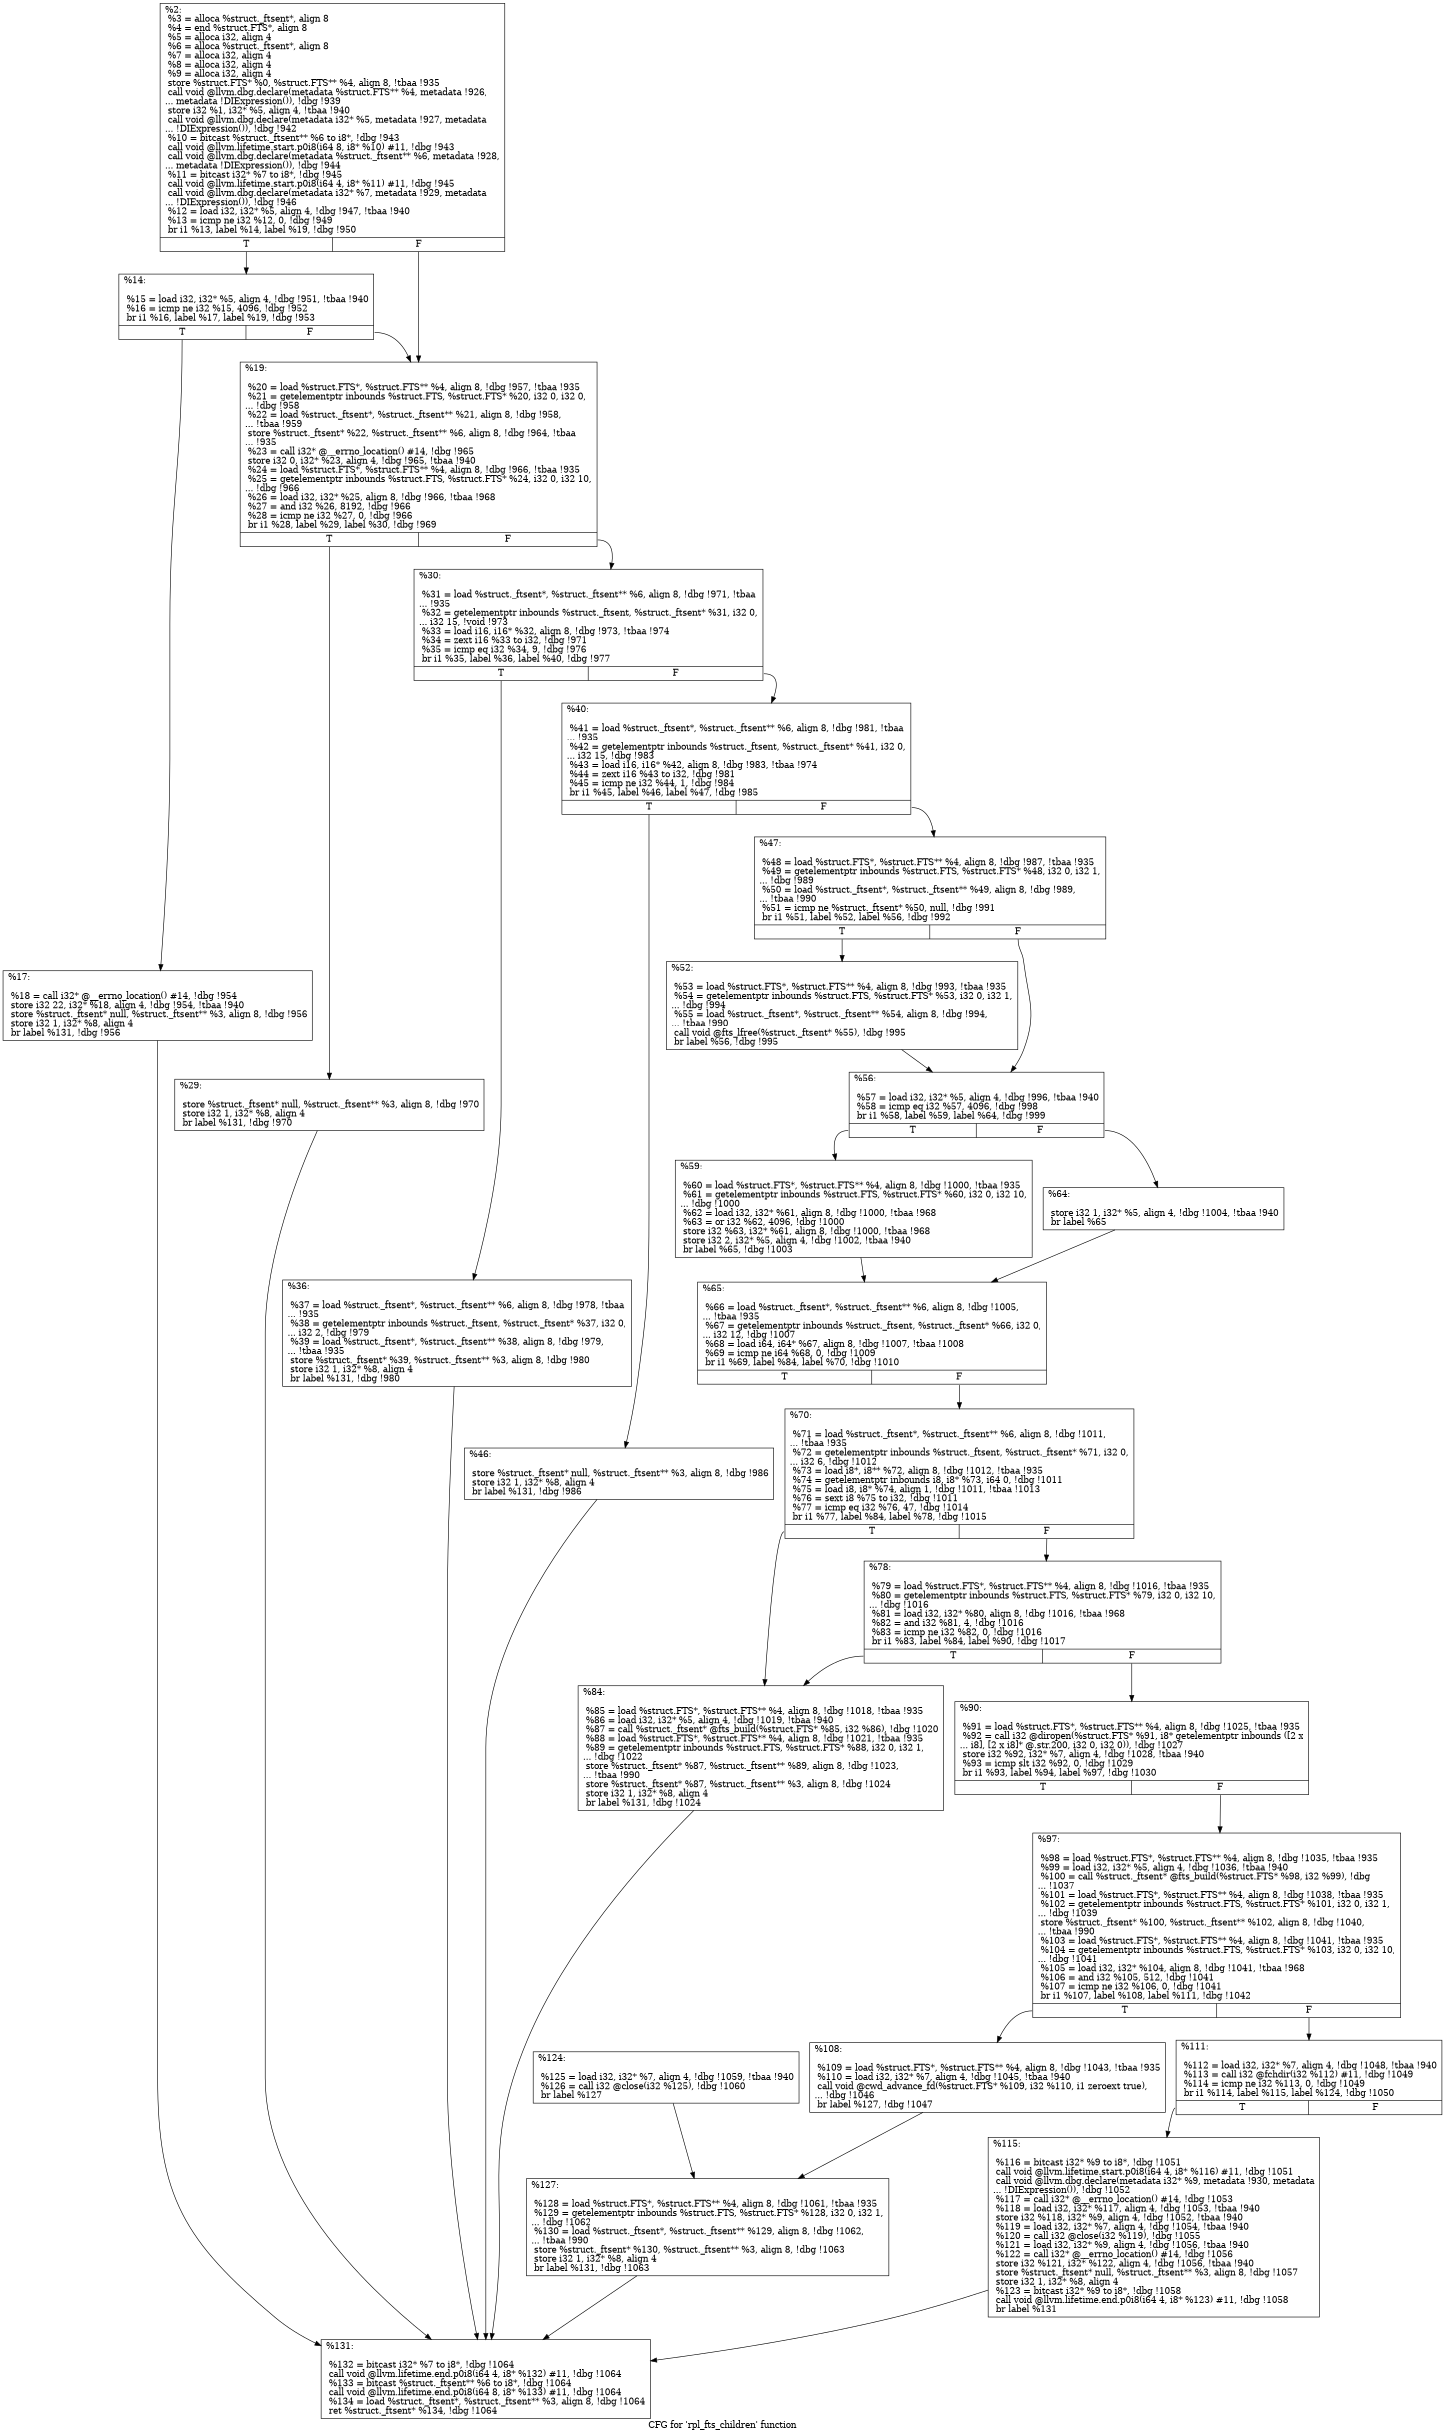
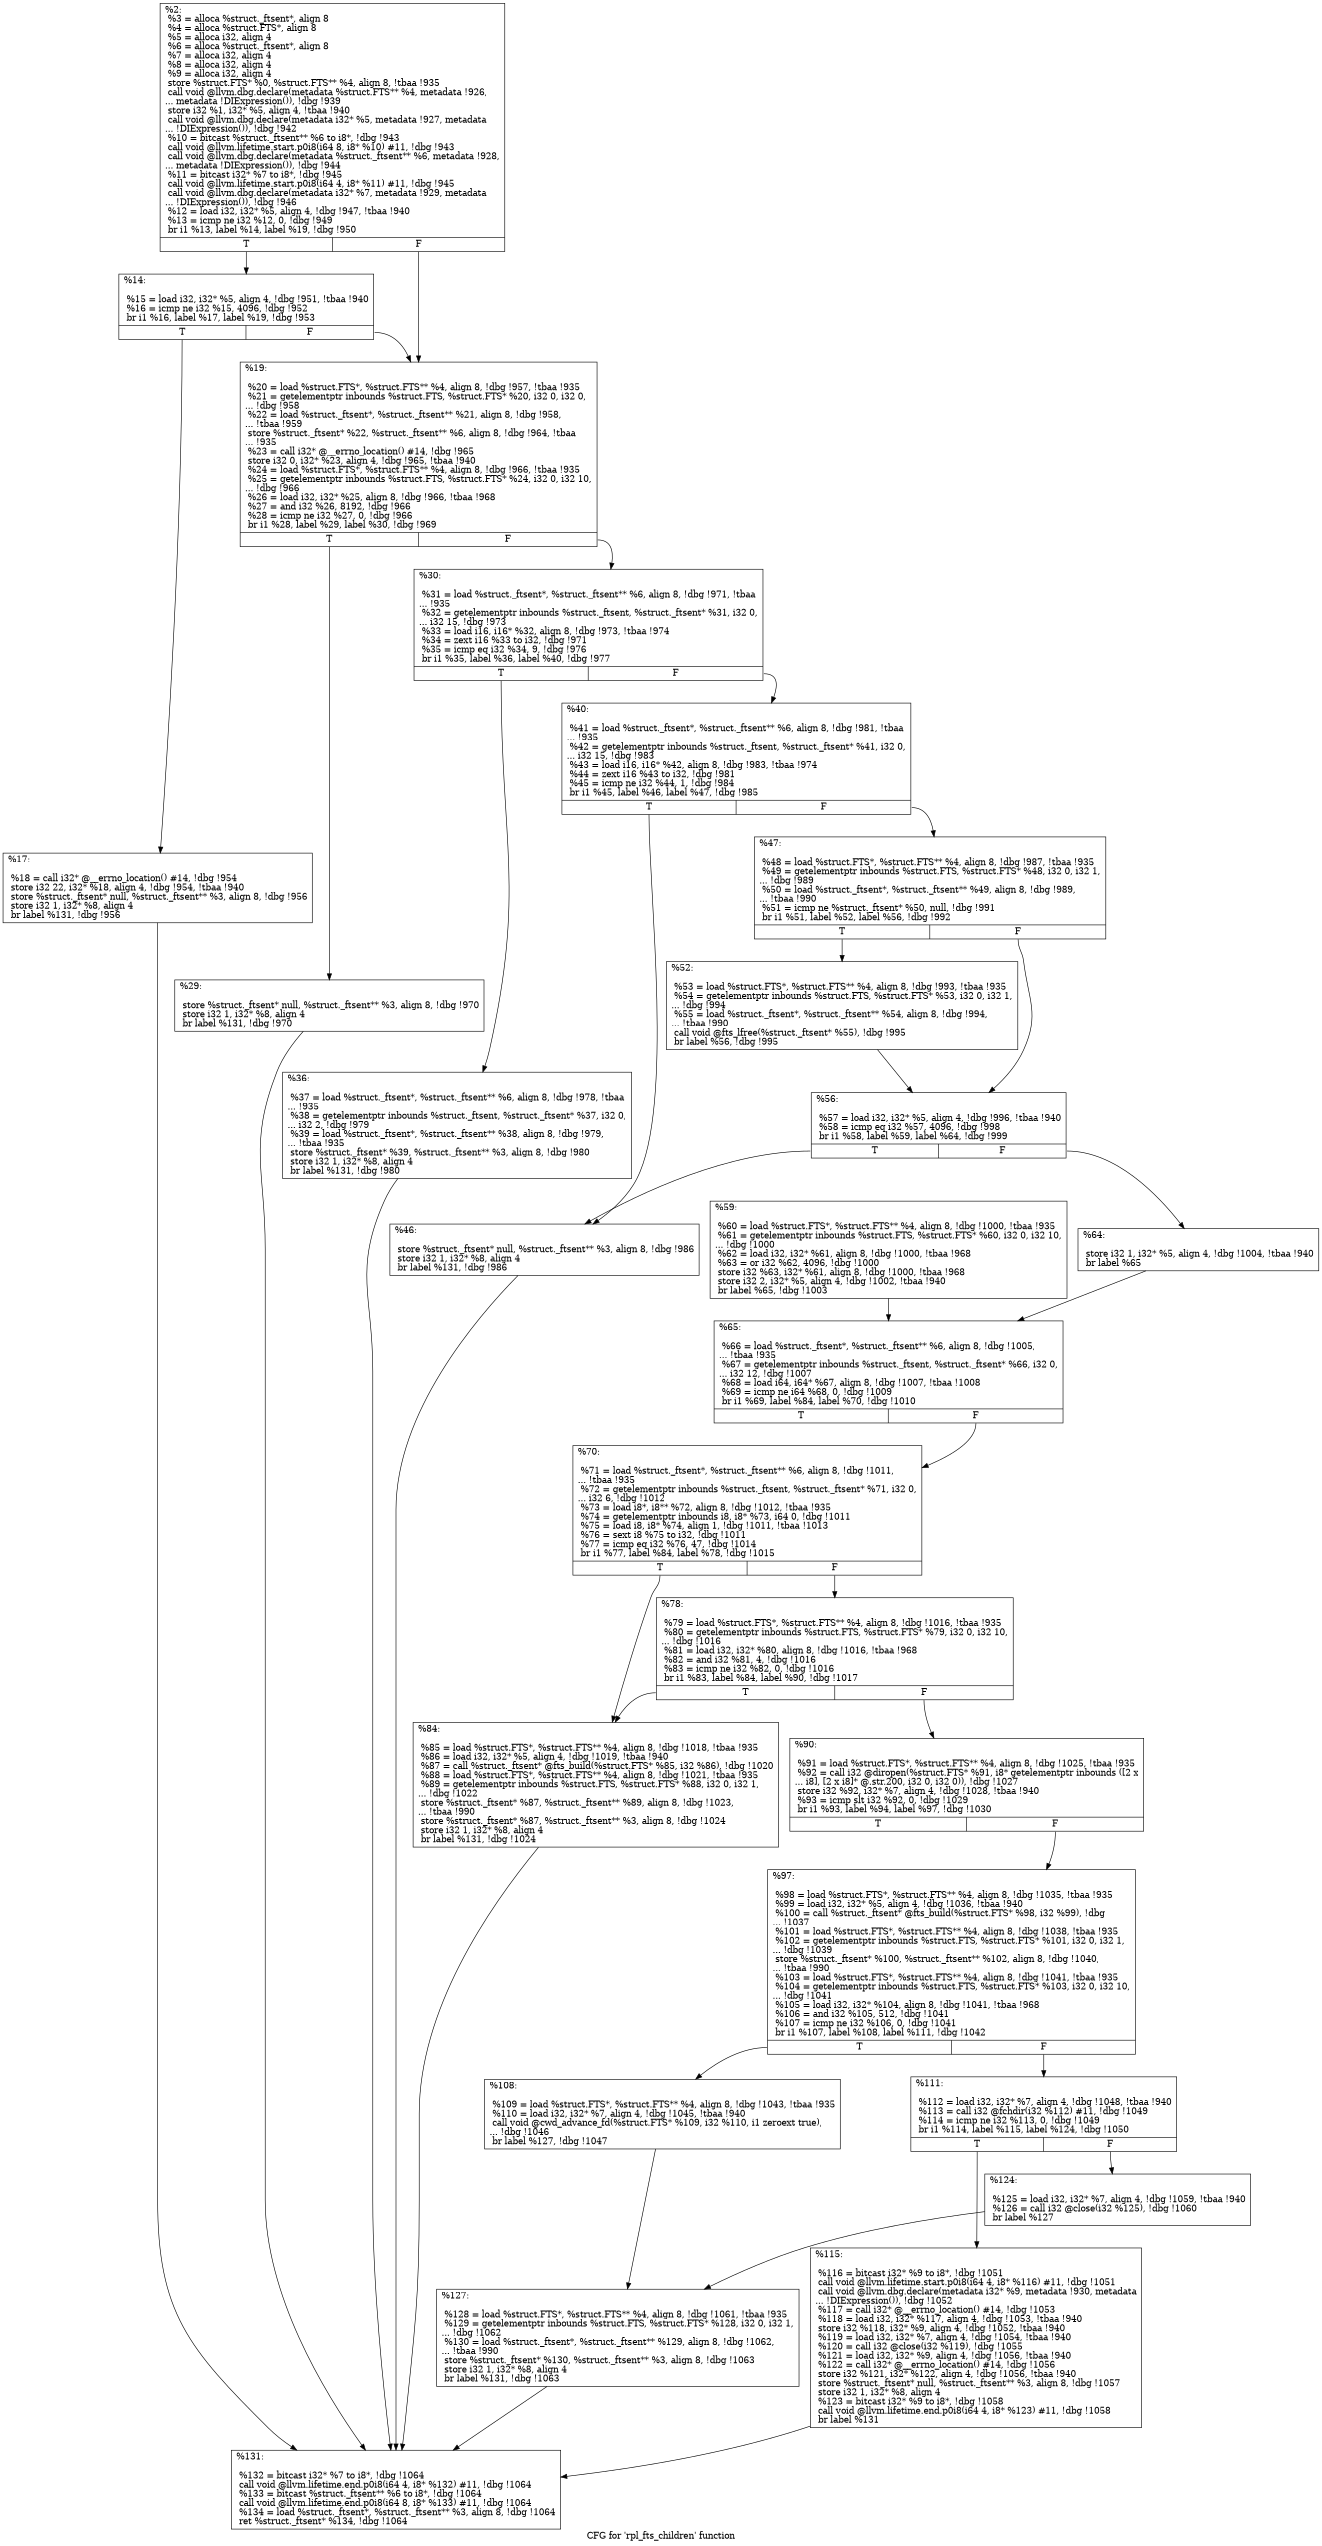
(236, 28) -> (241, 28)
(464, 622) -> (463, 622)
(836, 1138) -> (696, 1173)
none -> (1111, 2160)
